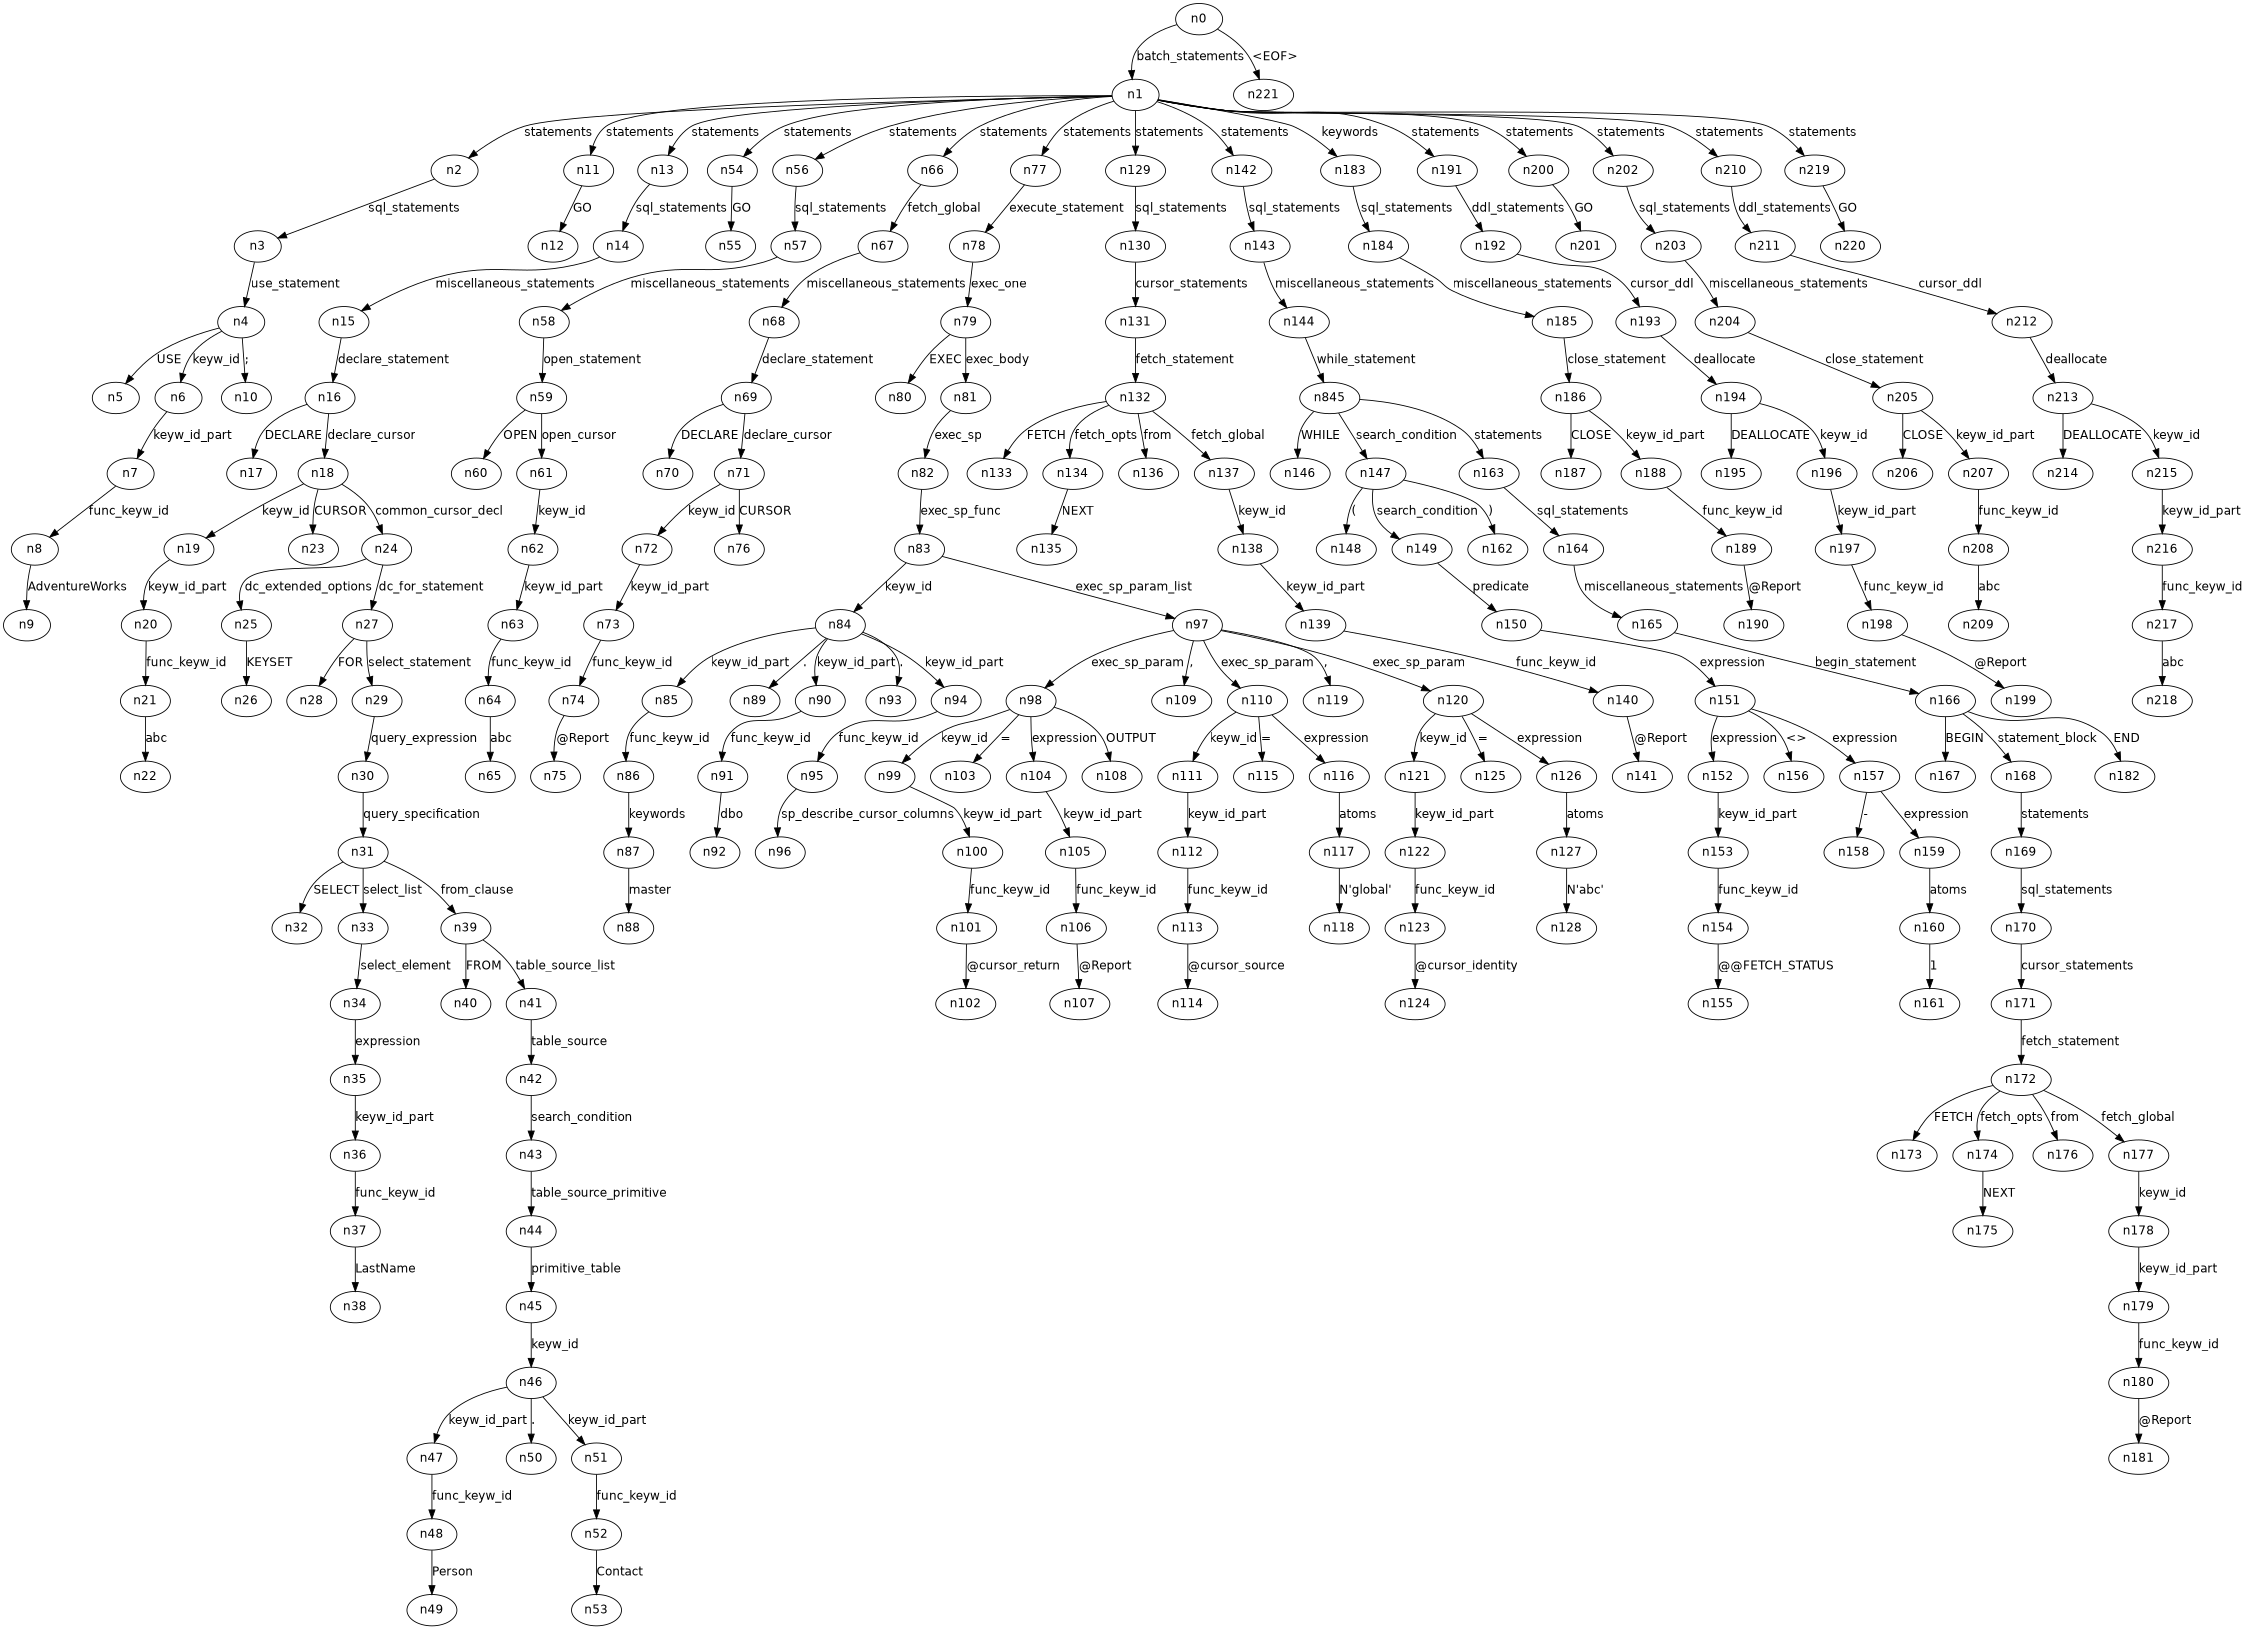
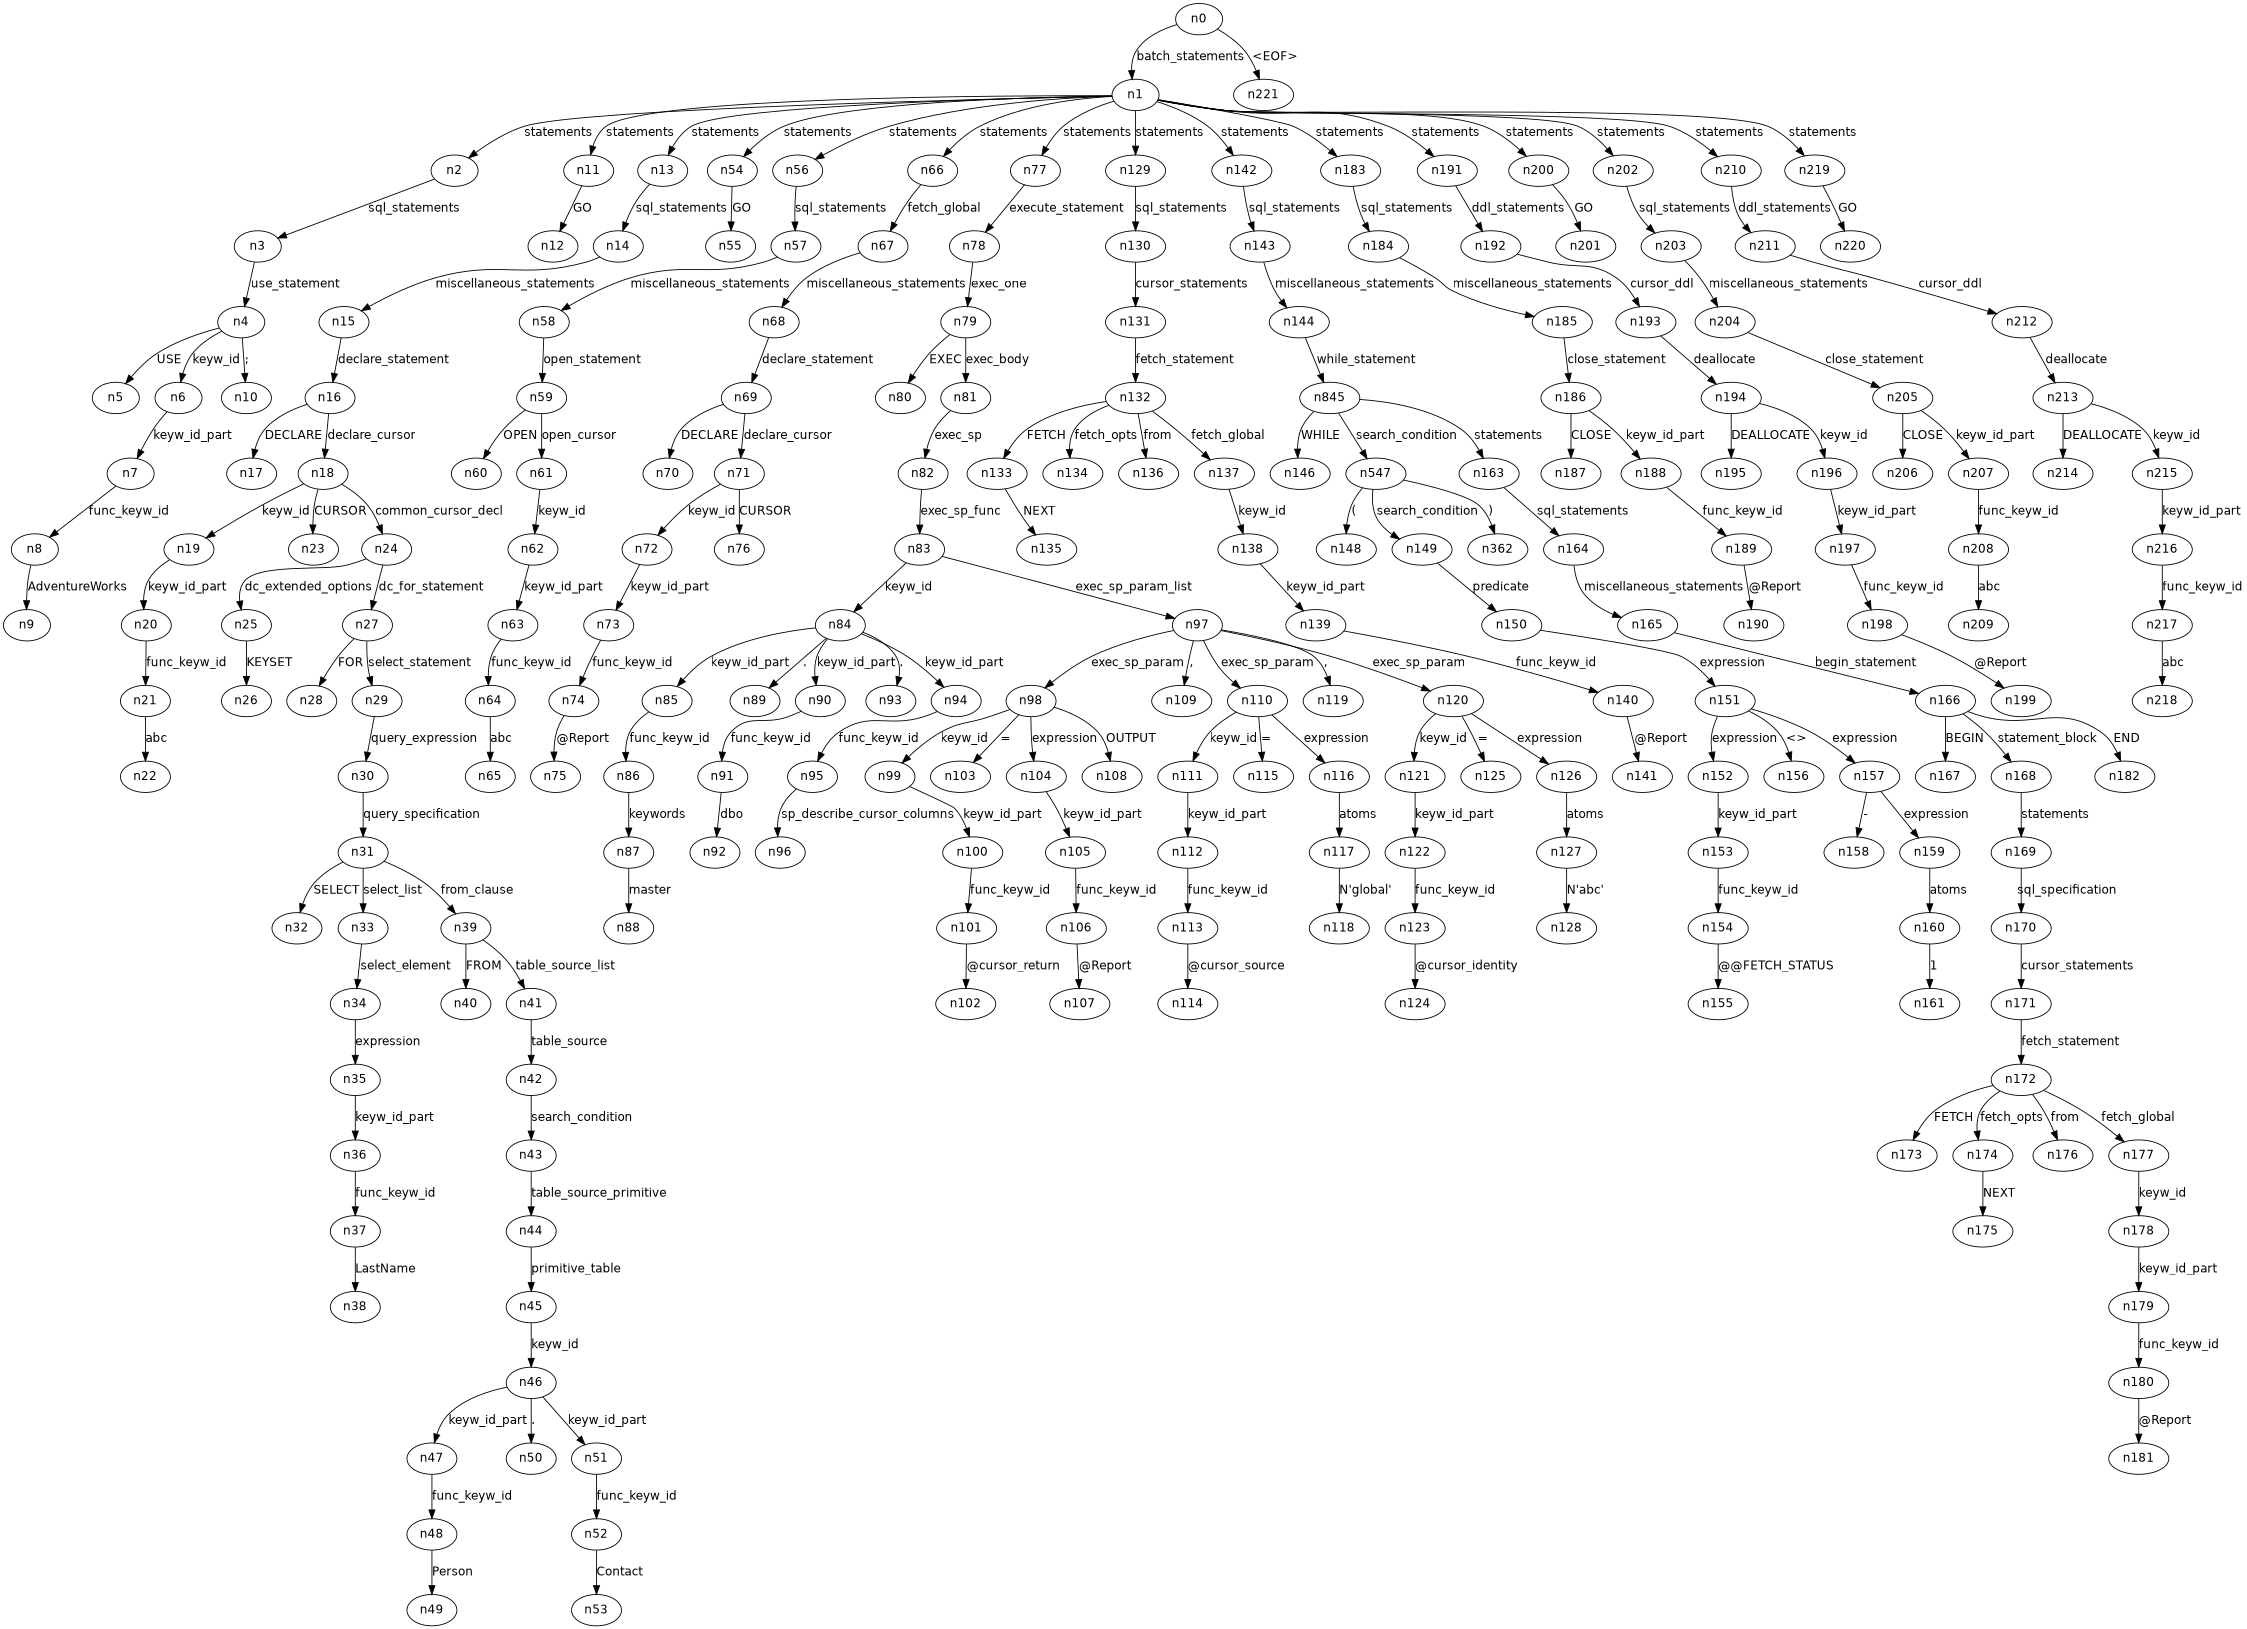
(1350, 133) -> (1350, 133)
(1376, 474) -> (1376, 474)
(1061, 507) -> (1017, 509)
(1498, 549) -> (1498, 549)
(2067, 890) -> (2067, 890)
